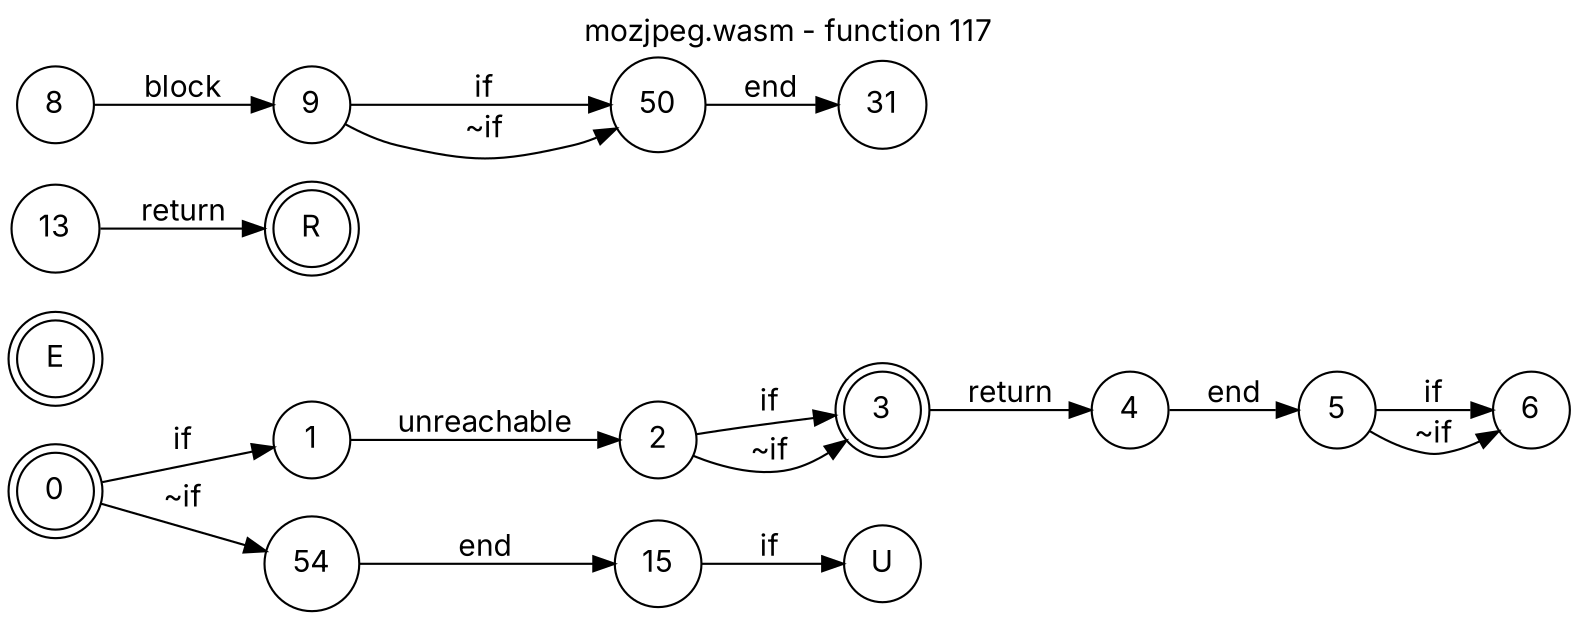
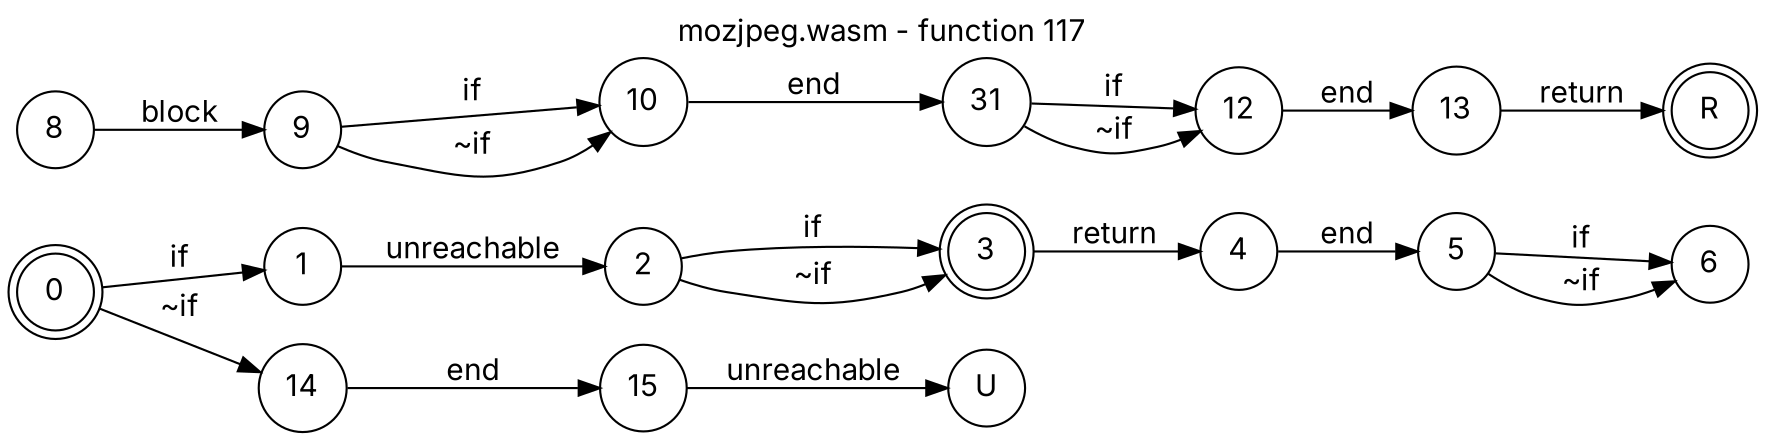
(658, 105) -> (643, 102)
none -> (1239, 111)
(56, 359) -> none
(770, 548) -> (814, 372)
(312, 564) -> (303, 388)
